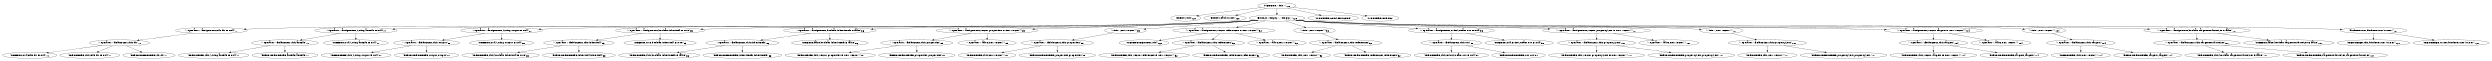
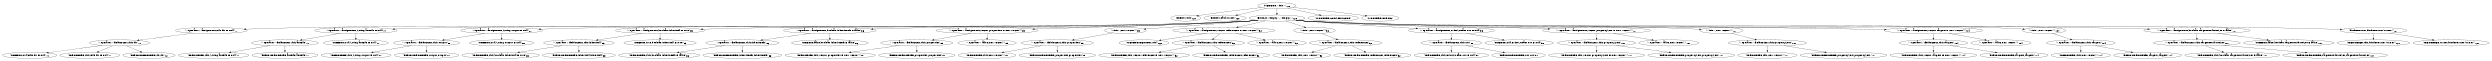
(166, 55) -> (166, 55)
